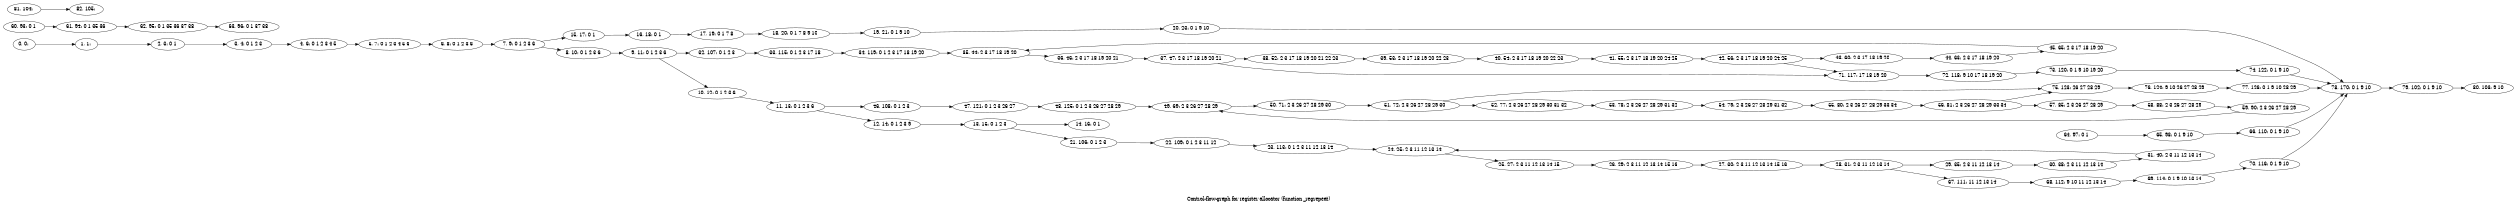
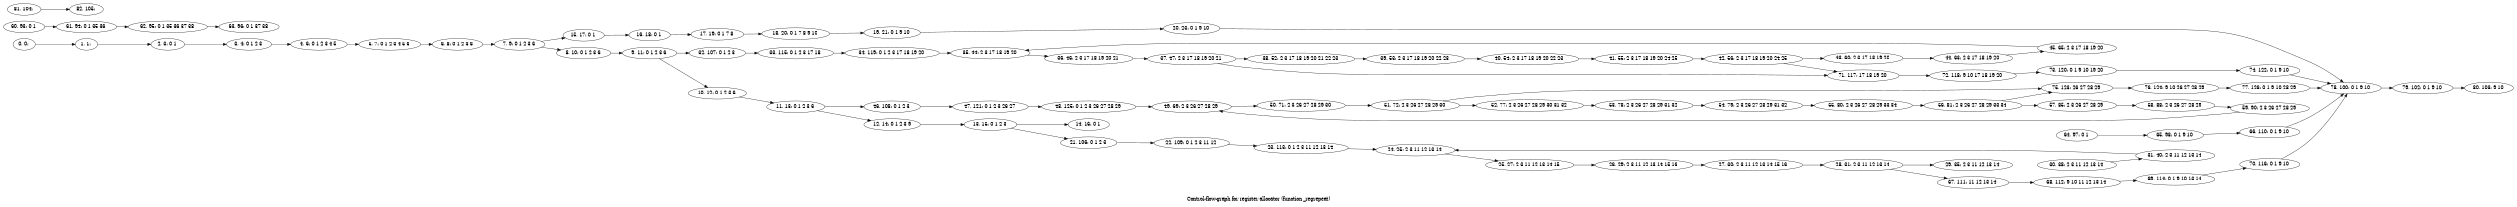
(2351, 88) -> (2351, 88)
(2023, 165) -> none
